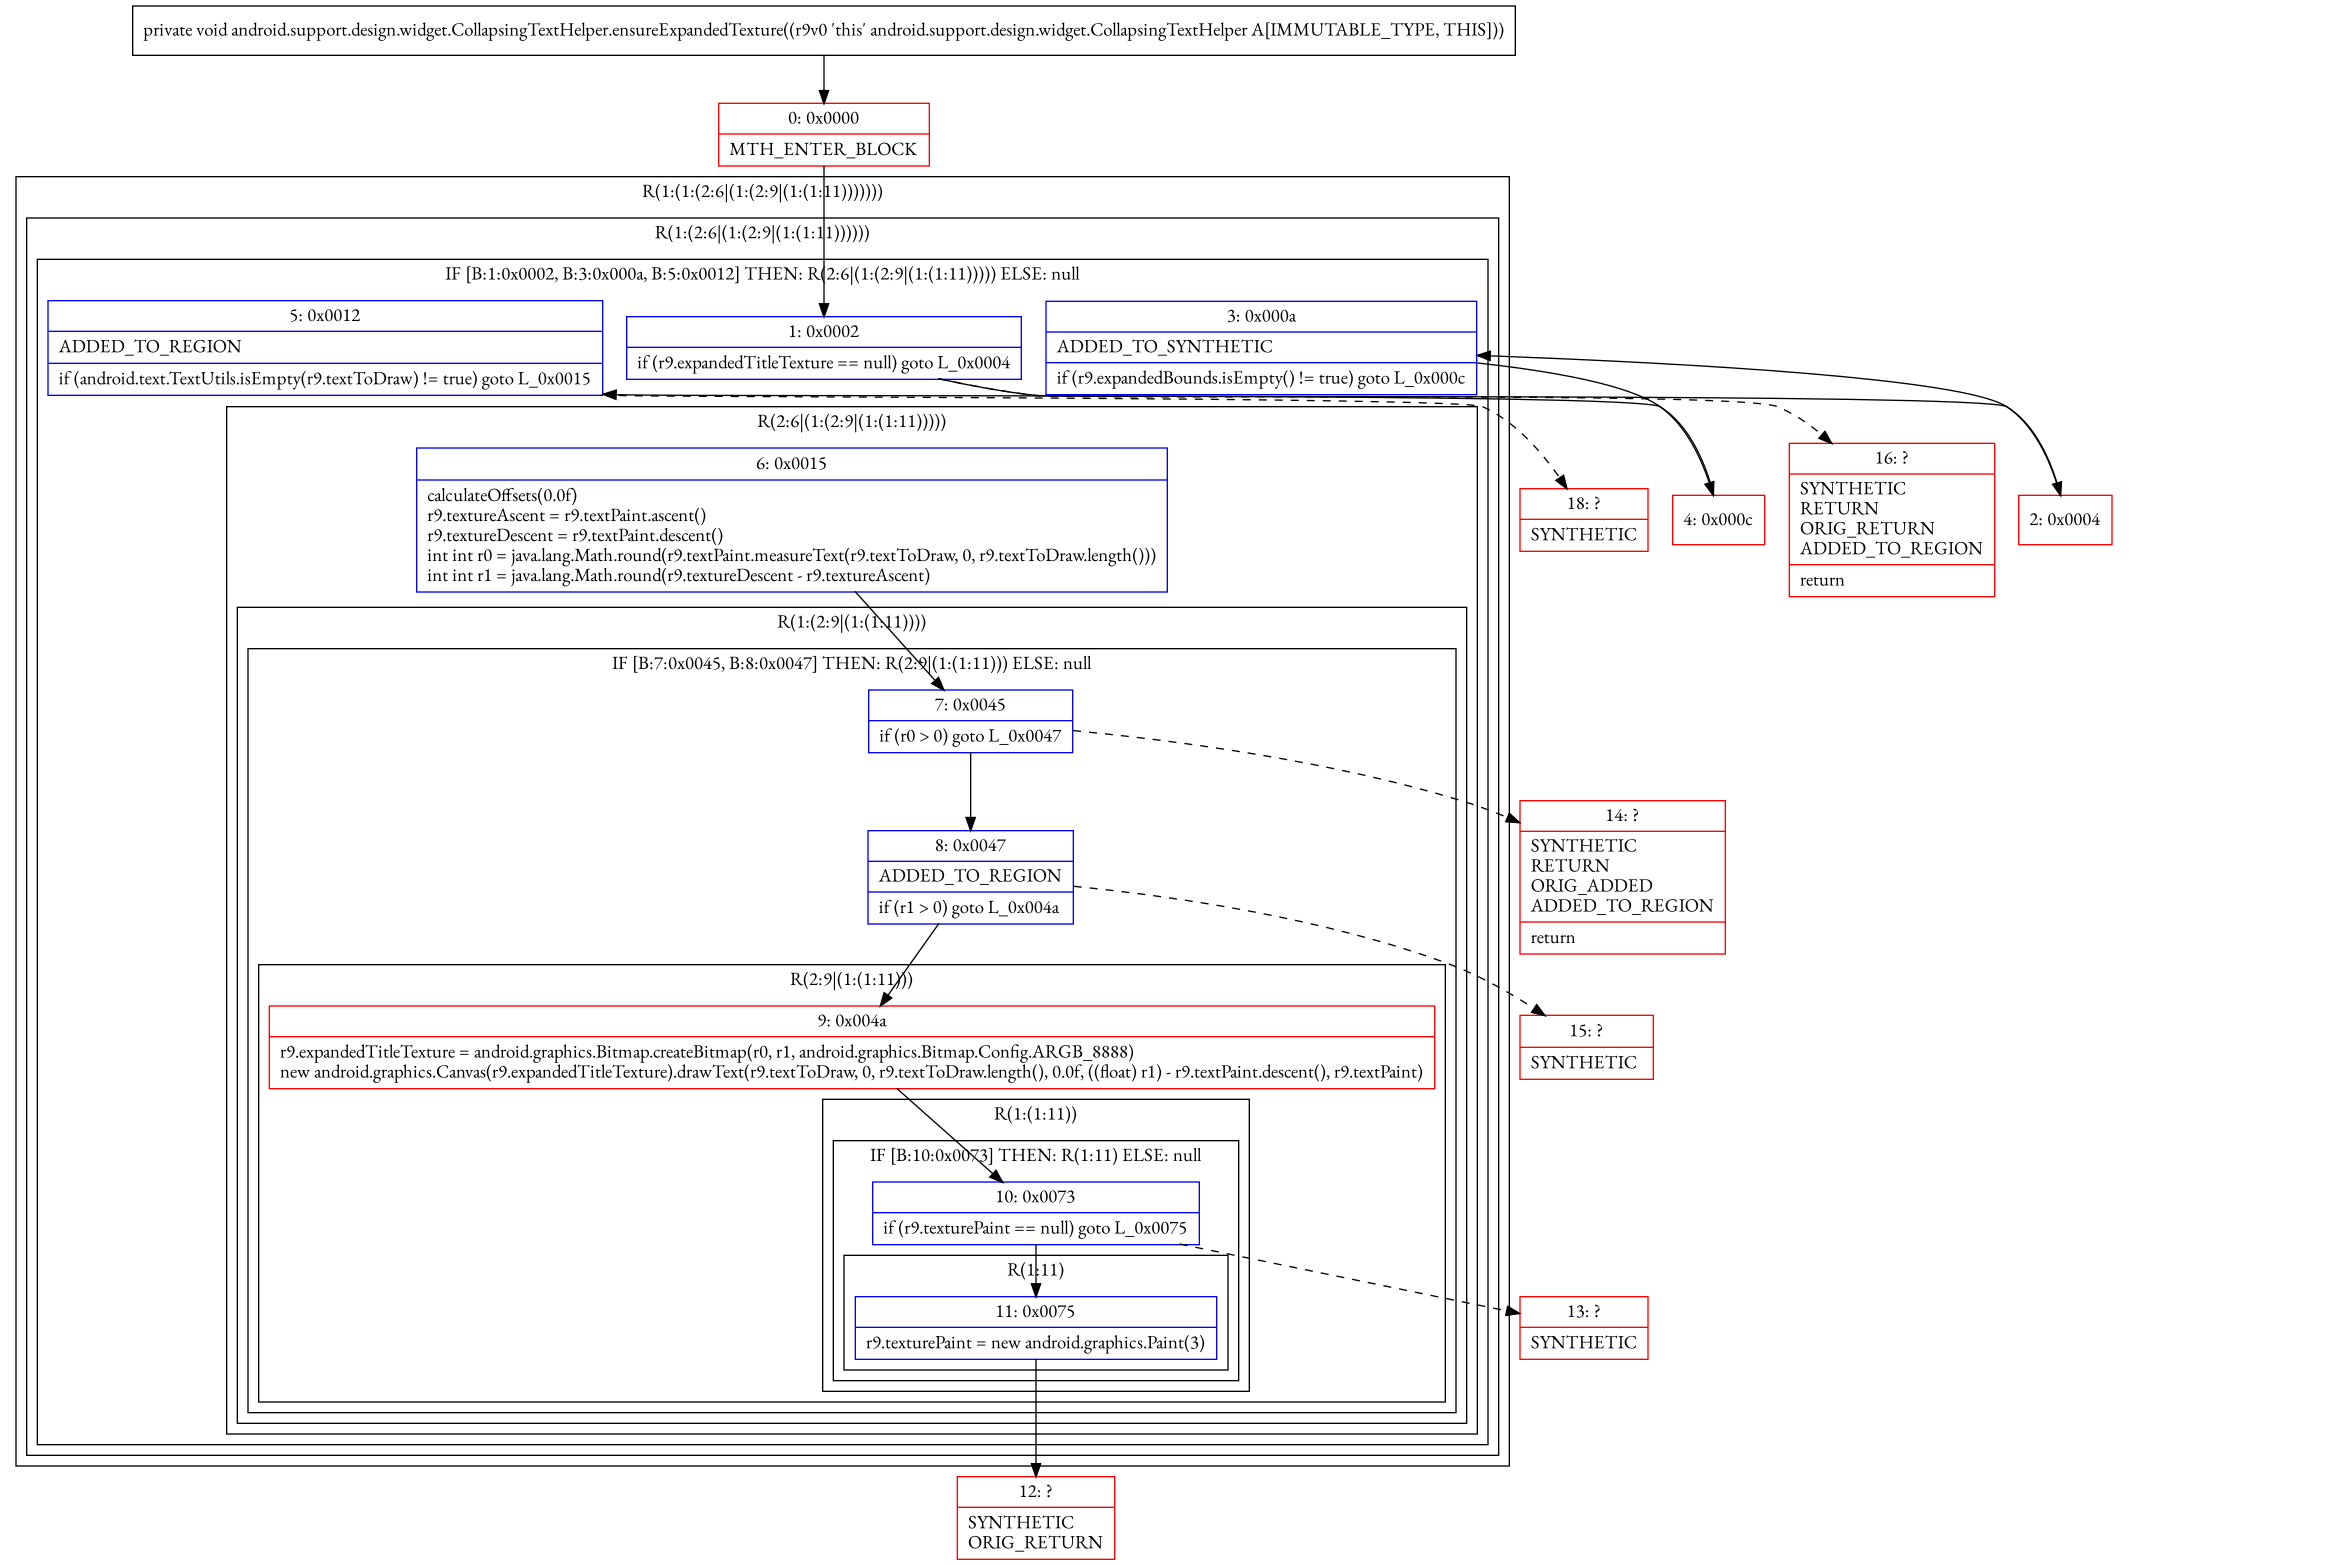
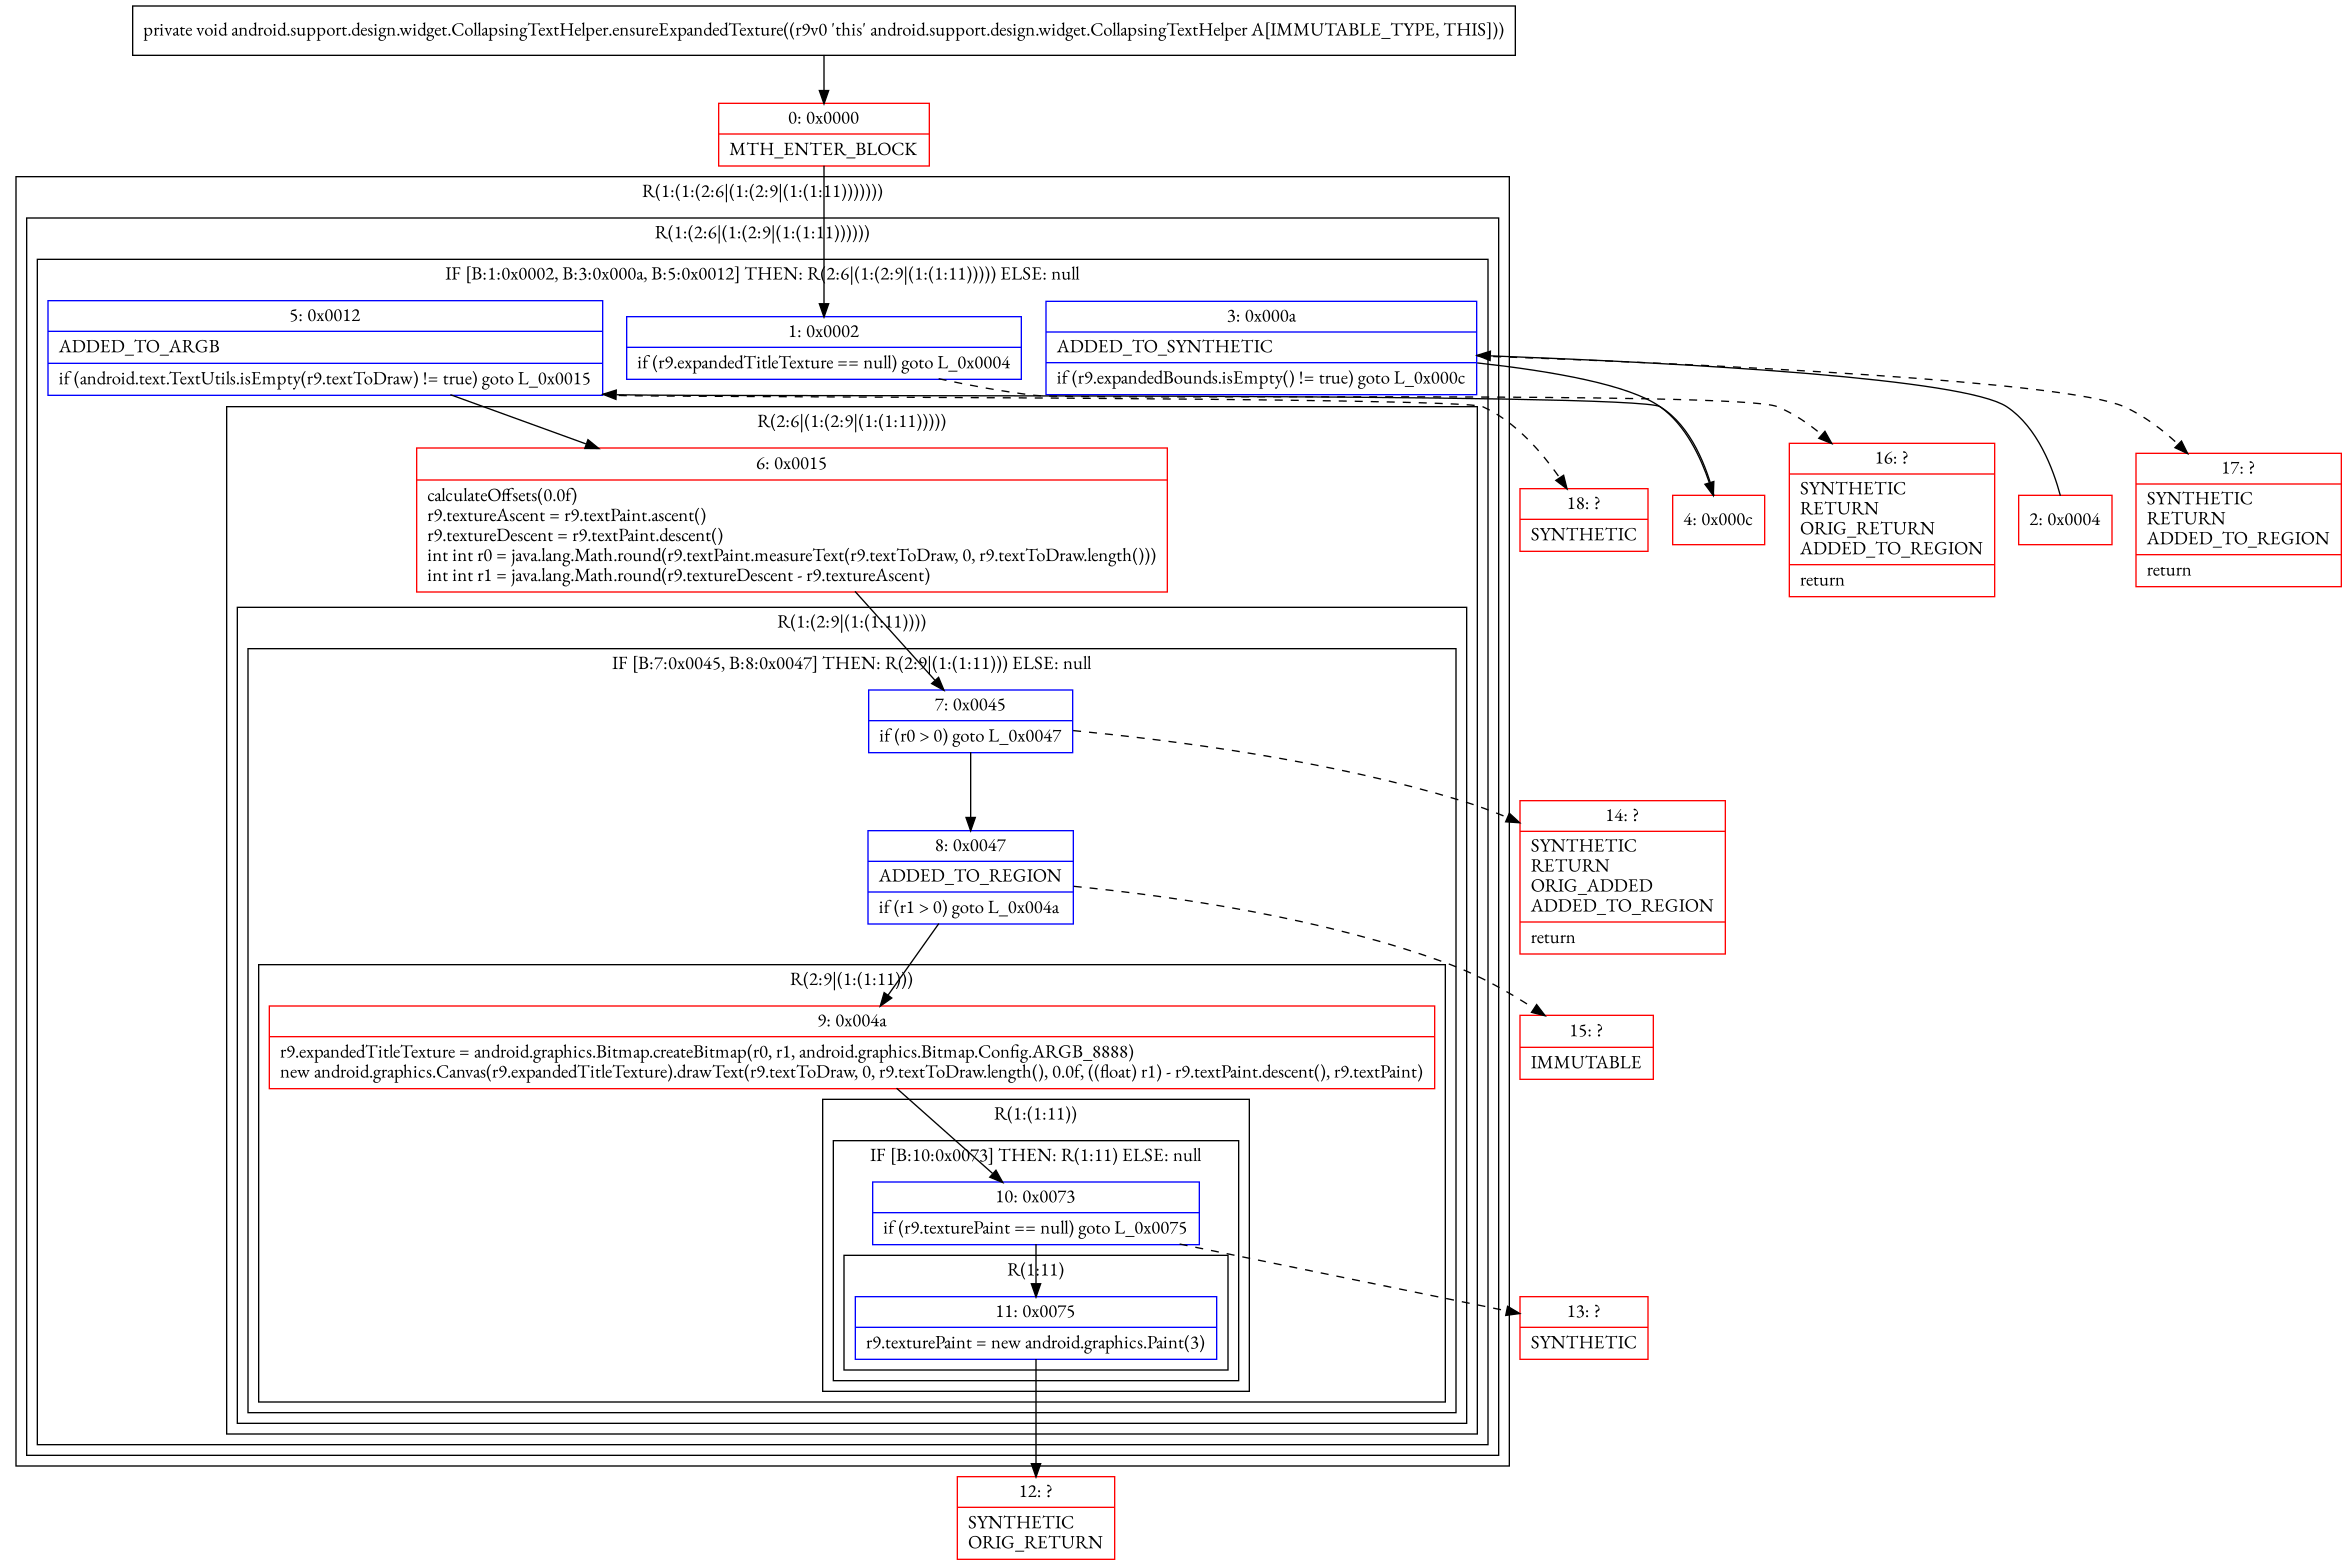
(151, 347) -> (139, 347)
(1780, 399) -> none
none -> (518, 419)
(792, 520) -> (792, 520)
none -> (2239, 520)
(1584, 1063) -> (1587, 1063)
